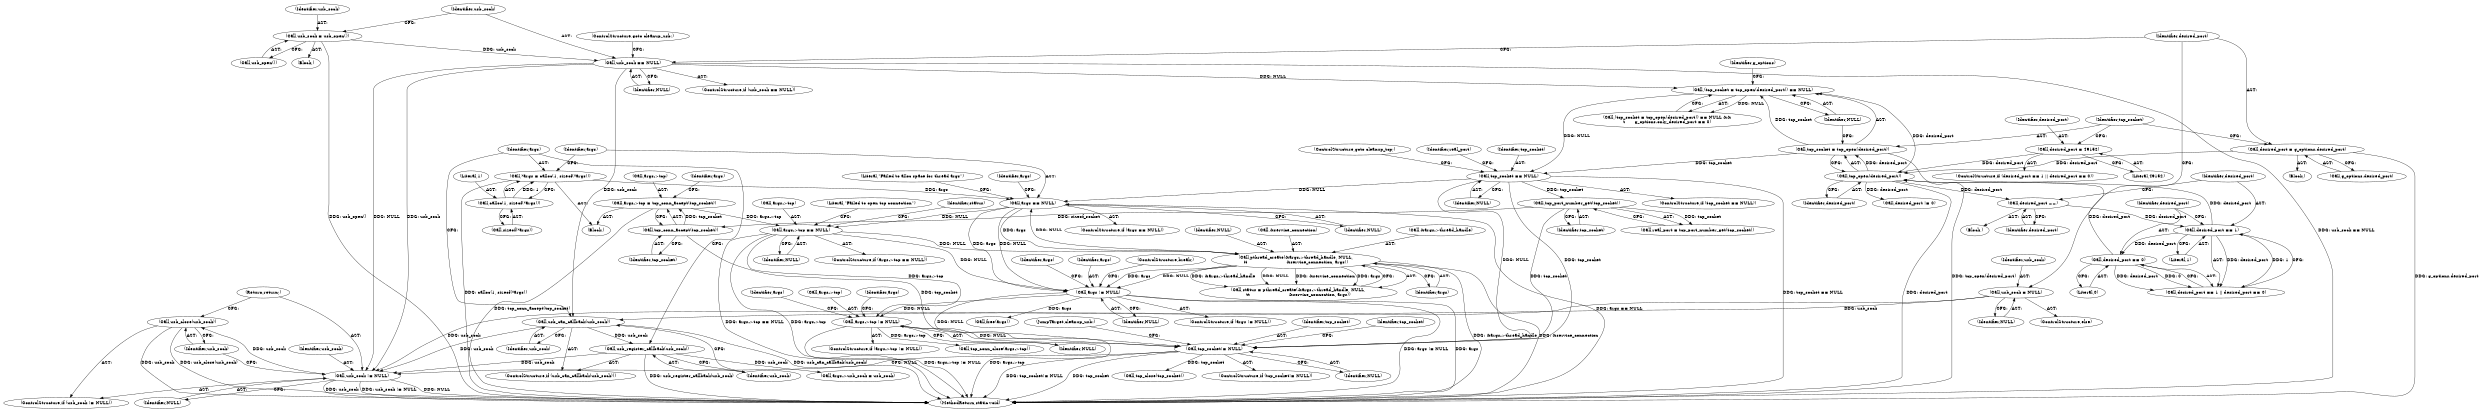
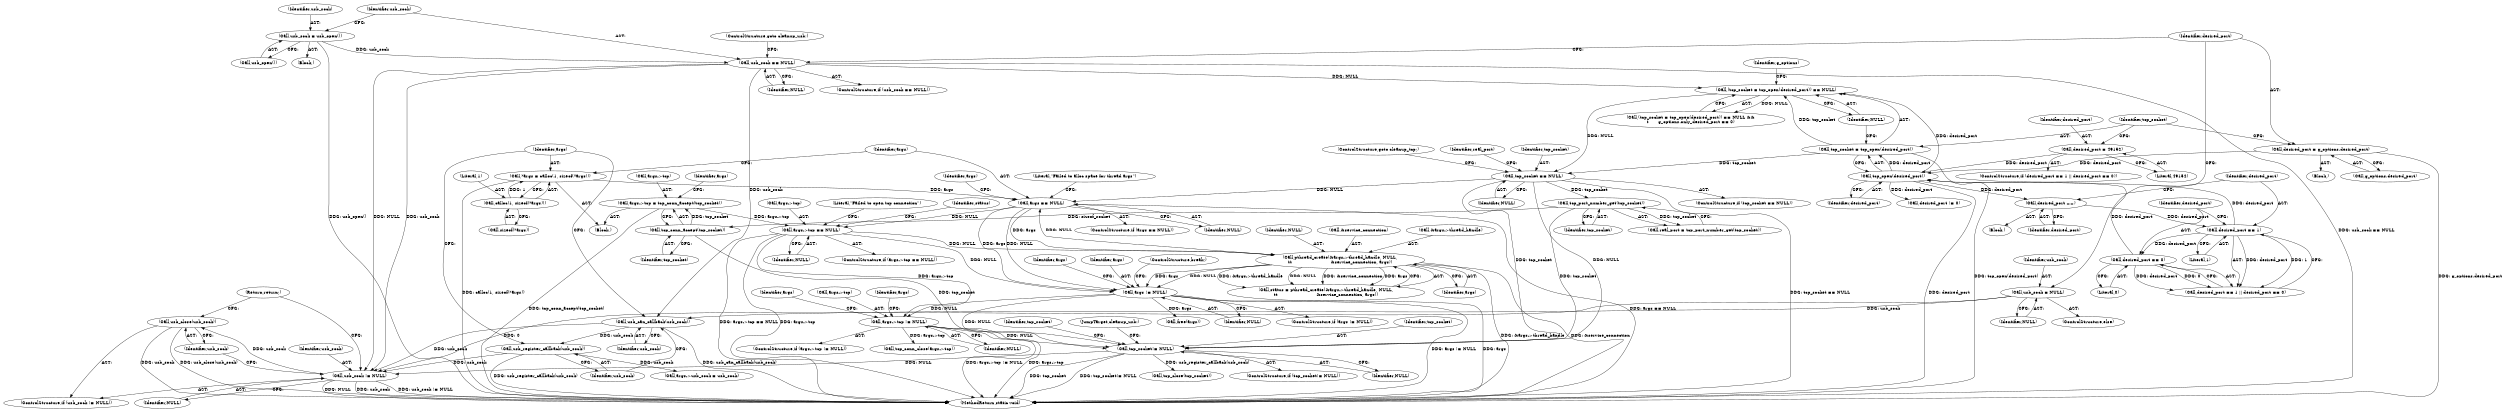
(357, 336) -> (358, 336)
(464, 336) -> (512, 336)
(904, 363) -> (919, 363)
(1206, 363) -> (1207, 363)
(561, 376) -> none
